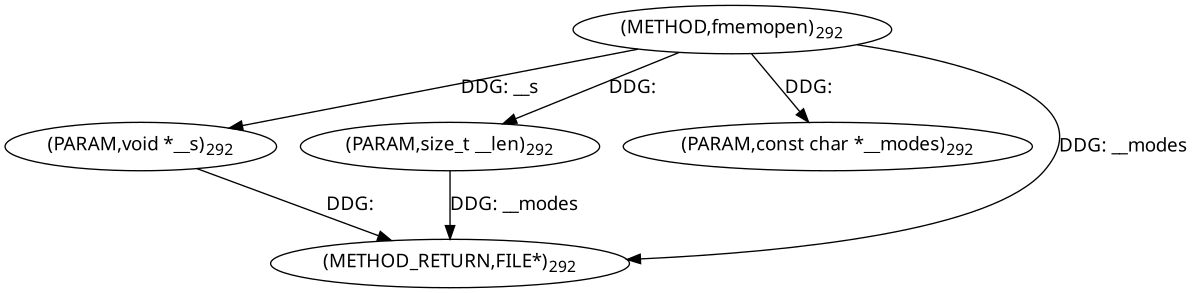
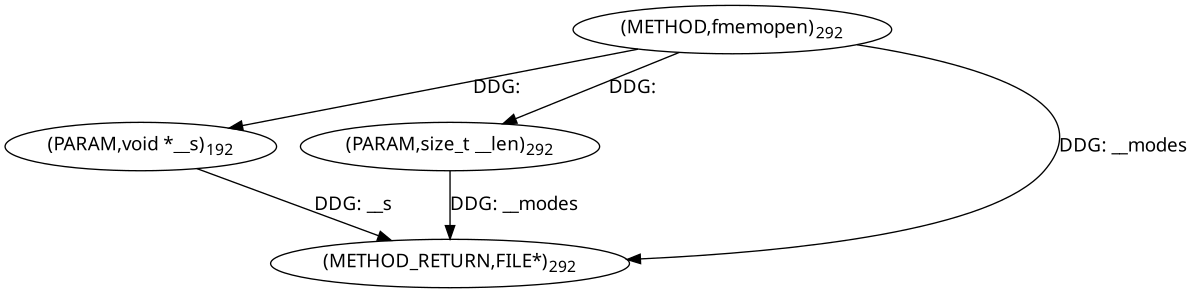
(500, 88) -> (500, 88)
(220, 145) -> (220, 145)
(828, 147) -> none
(353, 205) -> (353, 205)
